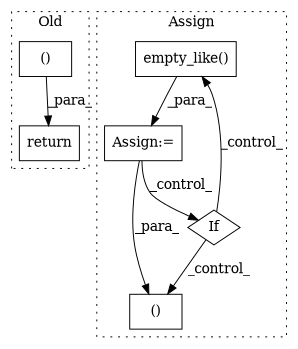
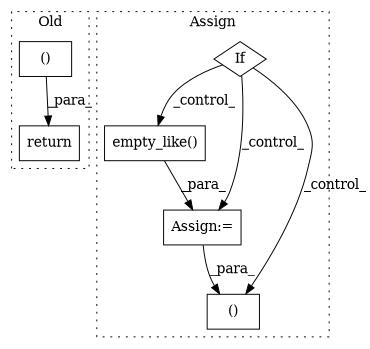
(155, 197) -> (241, 140)
